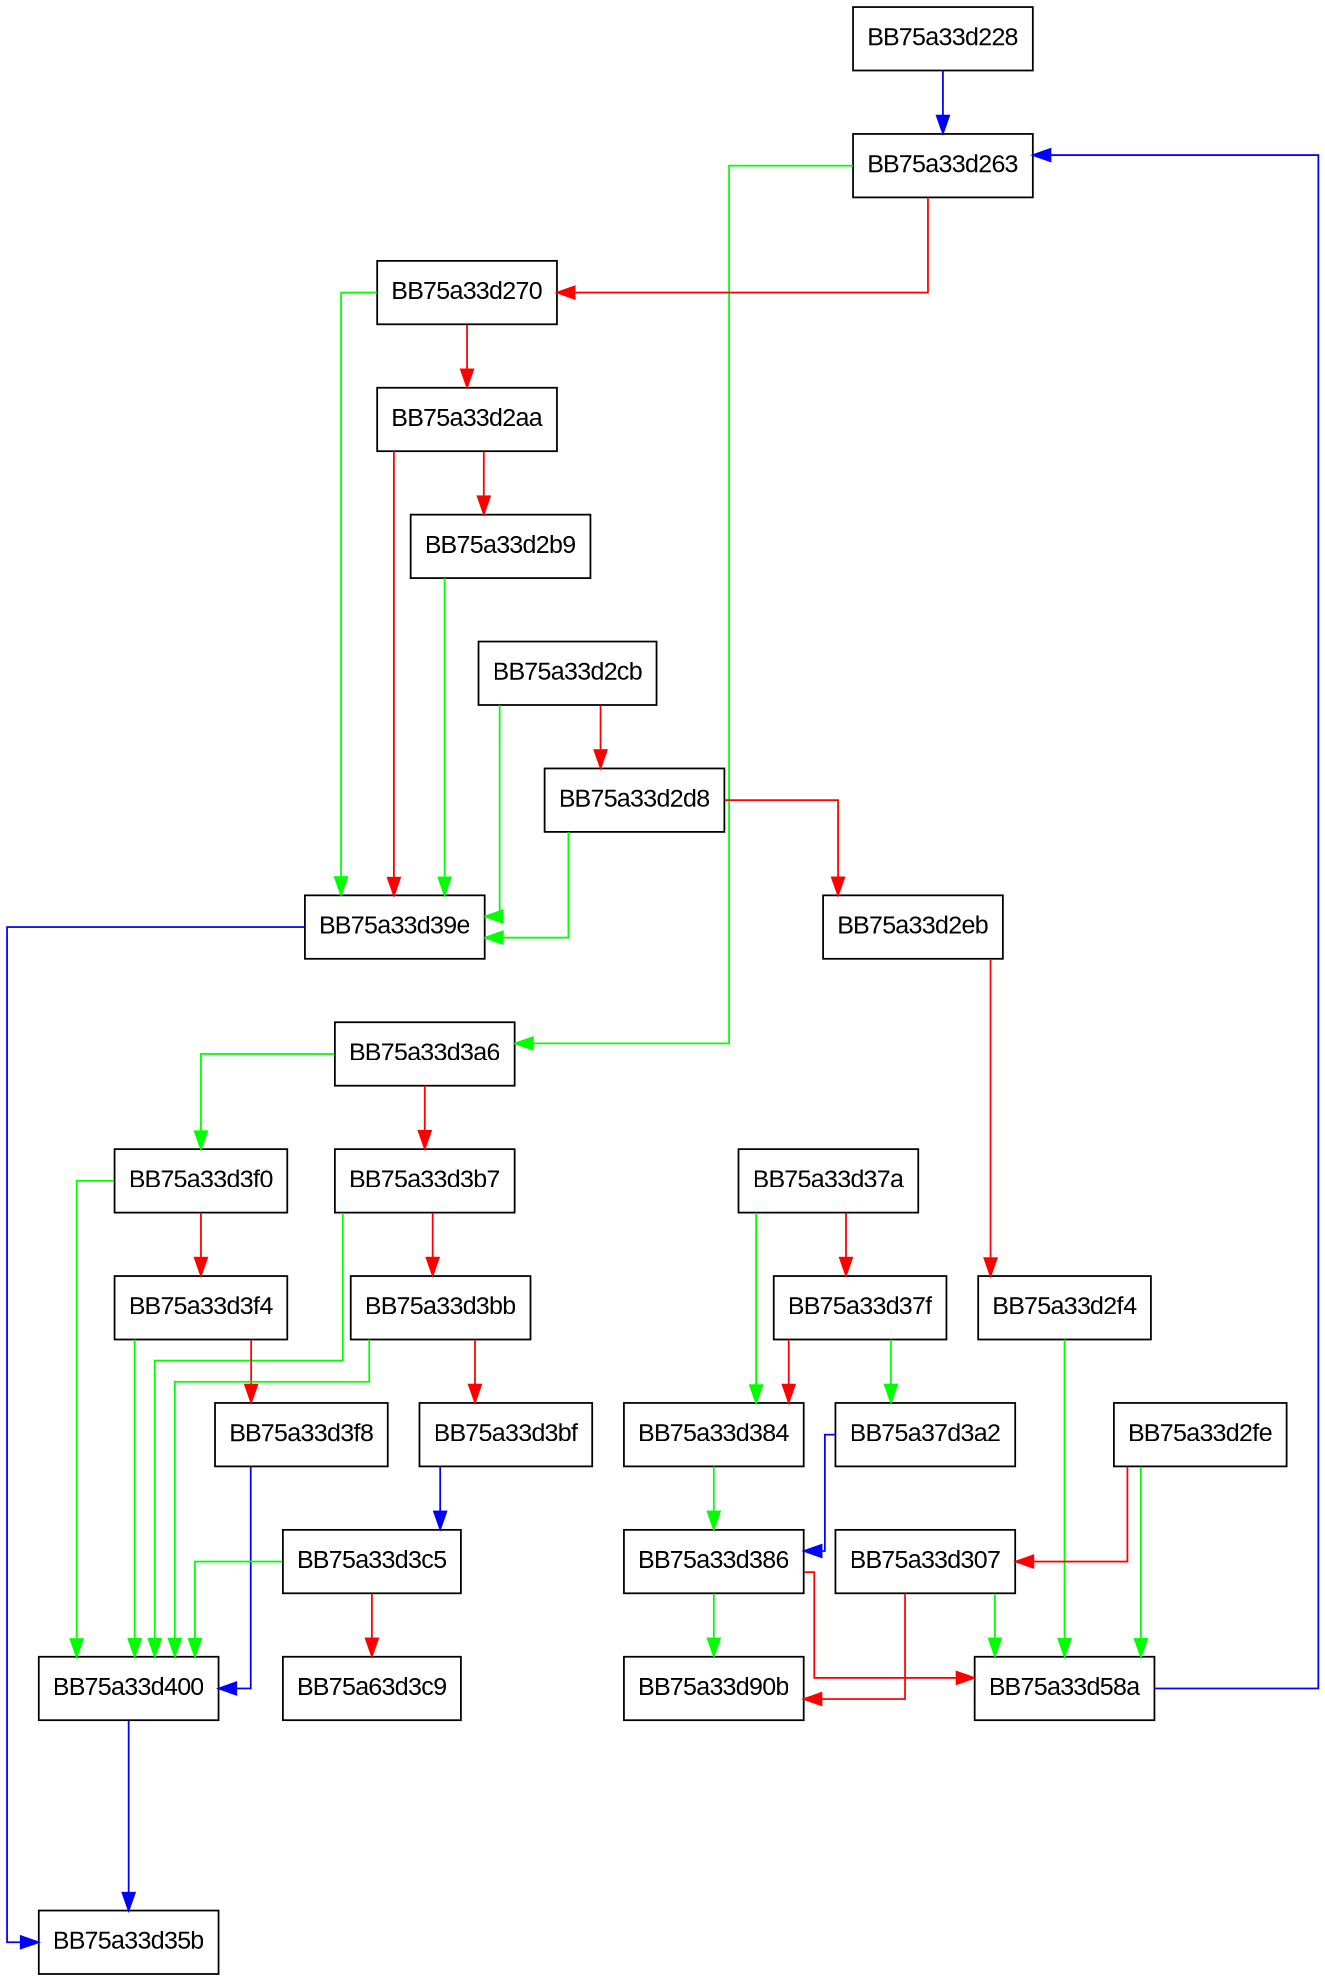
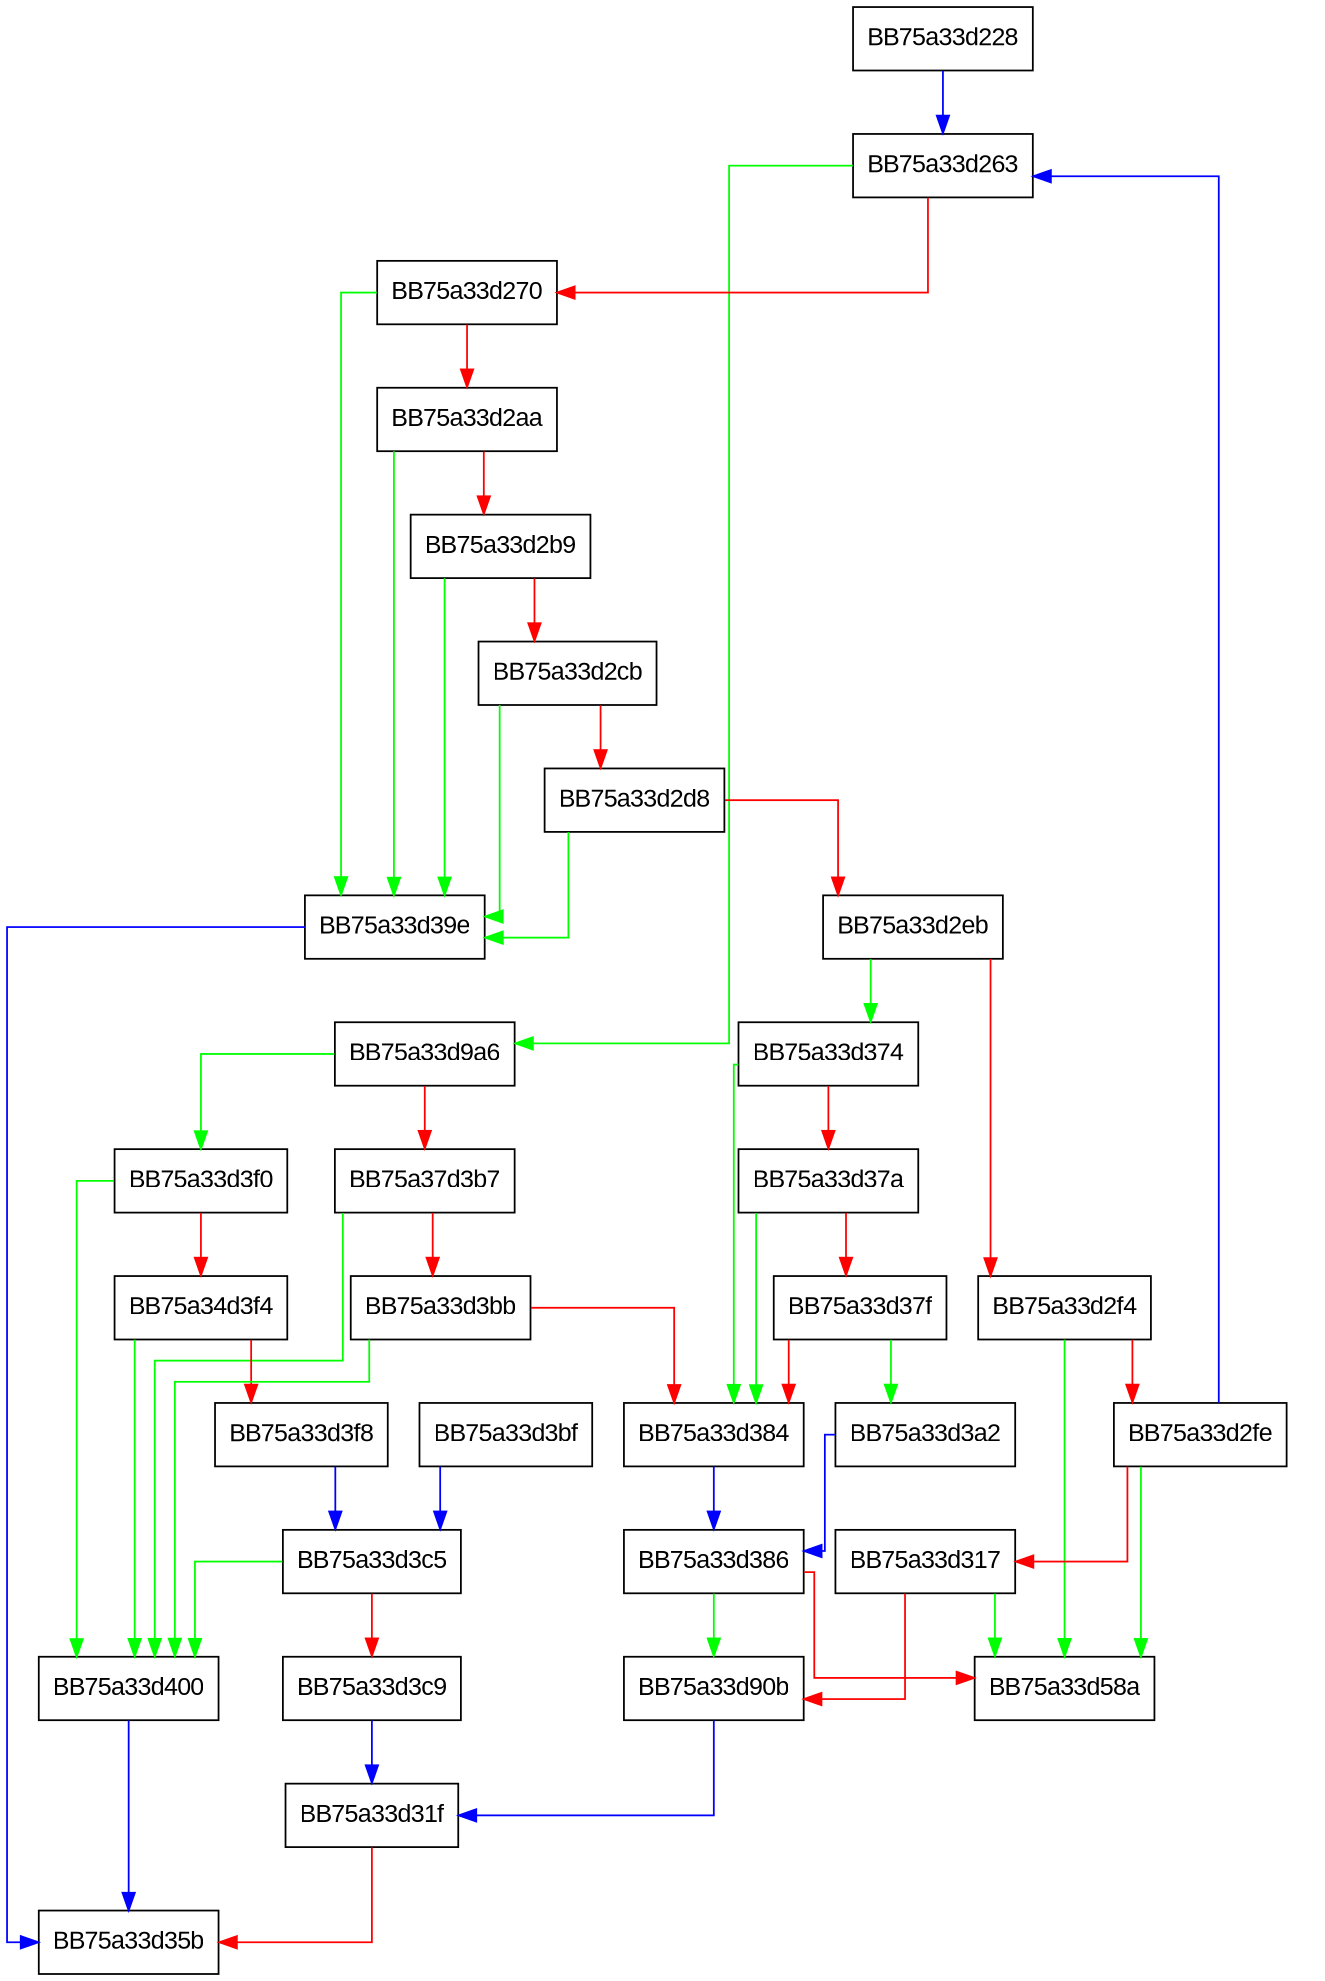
none -> (534, 601)
(394, 664) -> (394, 664)
(1318, 870) -> (1219, 706)
(425, 1054) -> (425, 1054)
none -> (828, 1054)
(425, 1181) -> (425, 1181)
(201, 1308) -> (201, 1308)
(475, 1362) -> (641, 1308)
none -> (1132, 1362)
(925, 1435) -> (925, 1435)
(714, 1489) -> (714, 1489)
(925, 1562) -> (925, 1562)
(251, 1585) -> (335, 1489)
(372, 1688) -> (372, 1688)
none -> (372, 1815)
